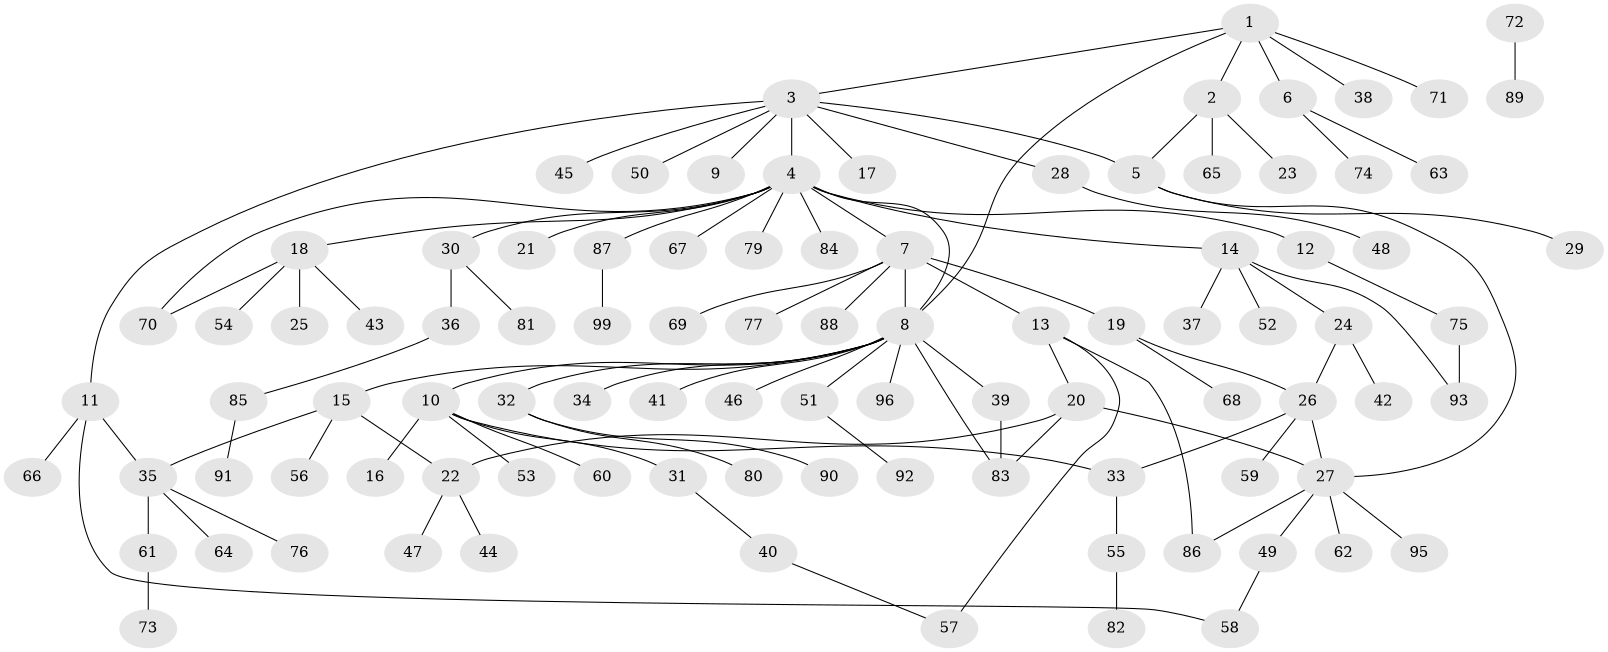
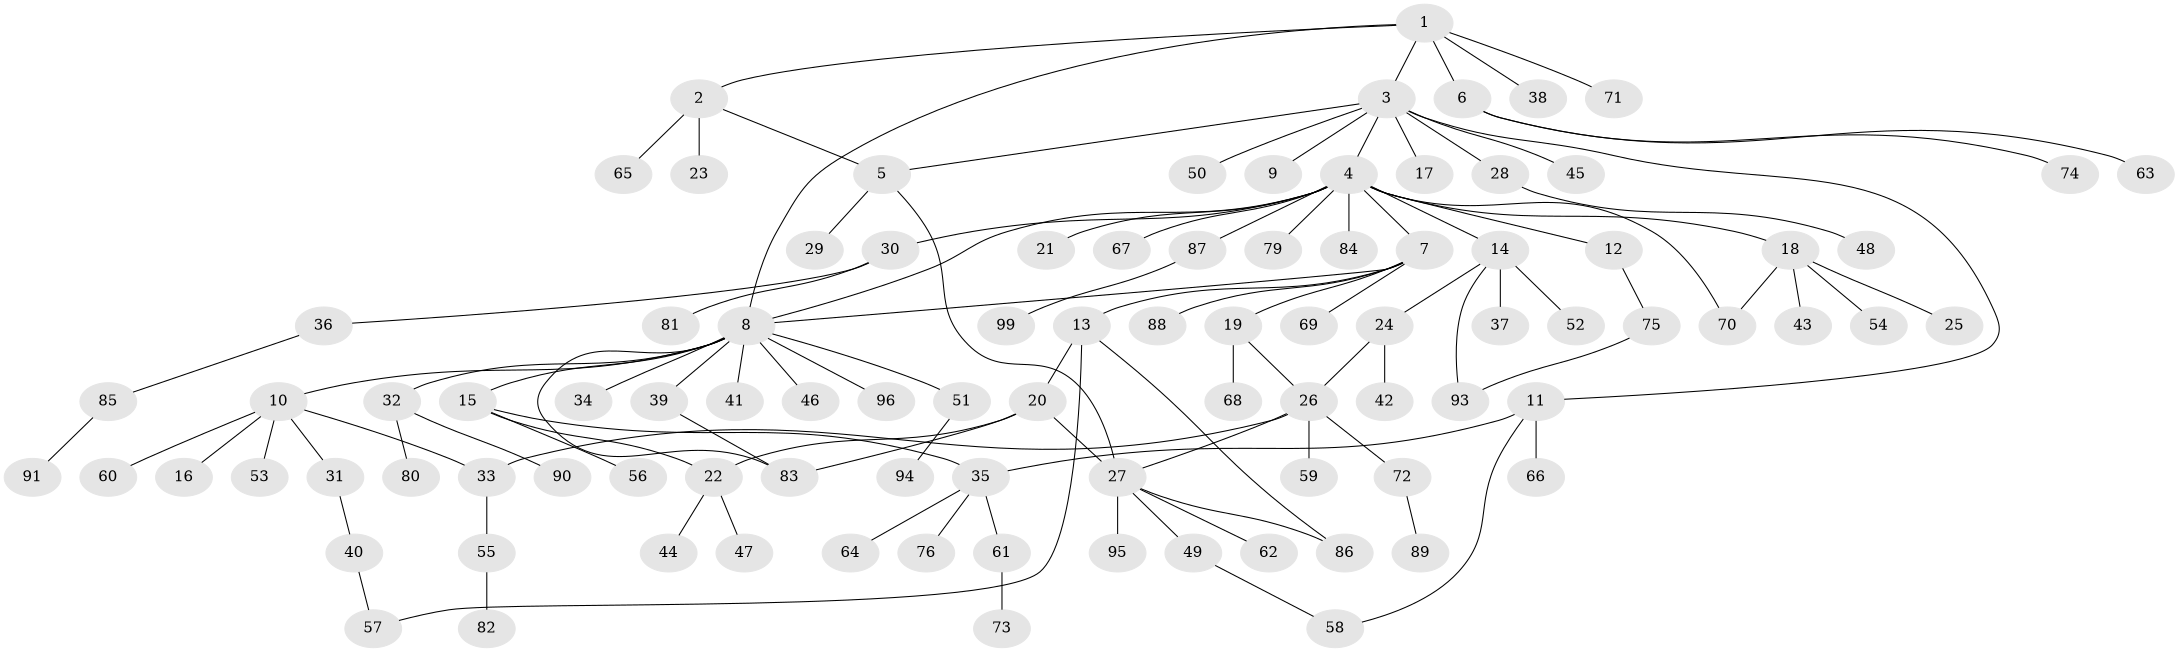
(754, 326) -> none
none -> (1356, 439)
(905, 477) -> (905, 477)
